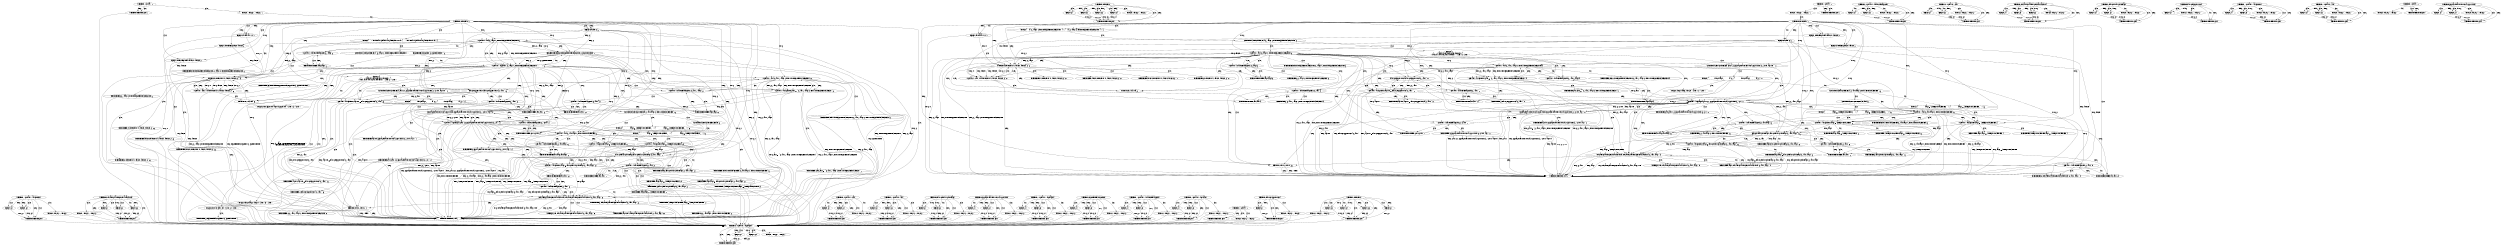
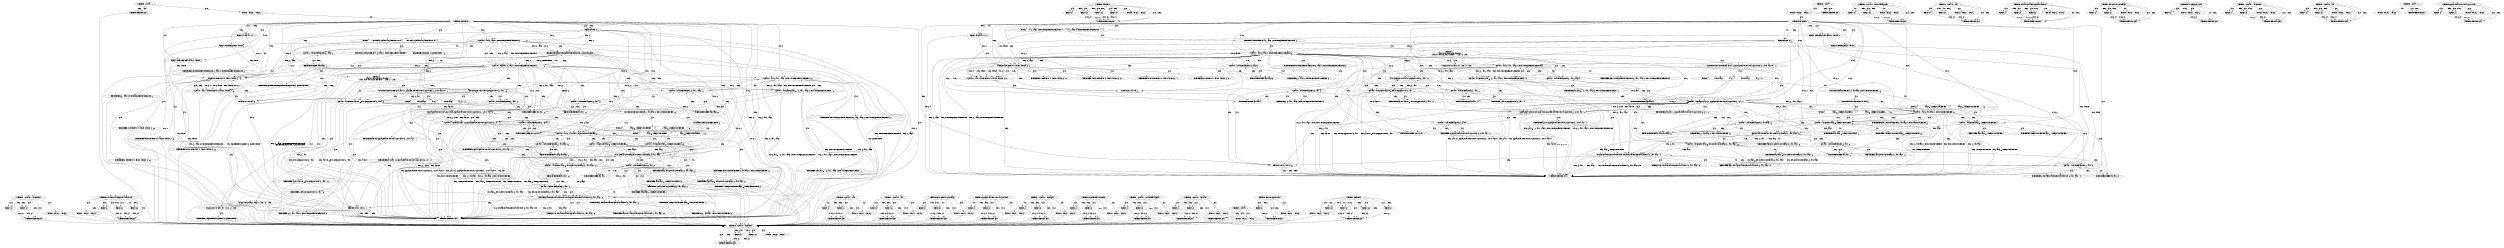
none -> (407, 64)
none -> (1457, 66)
(1688, 91) -> none
(278, 107) -> none
